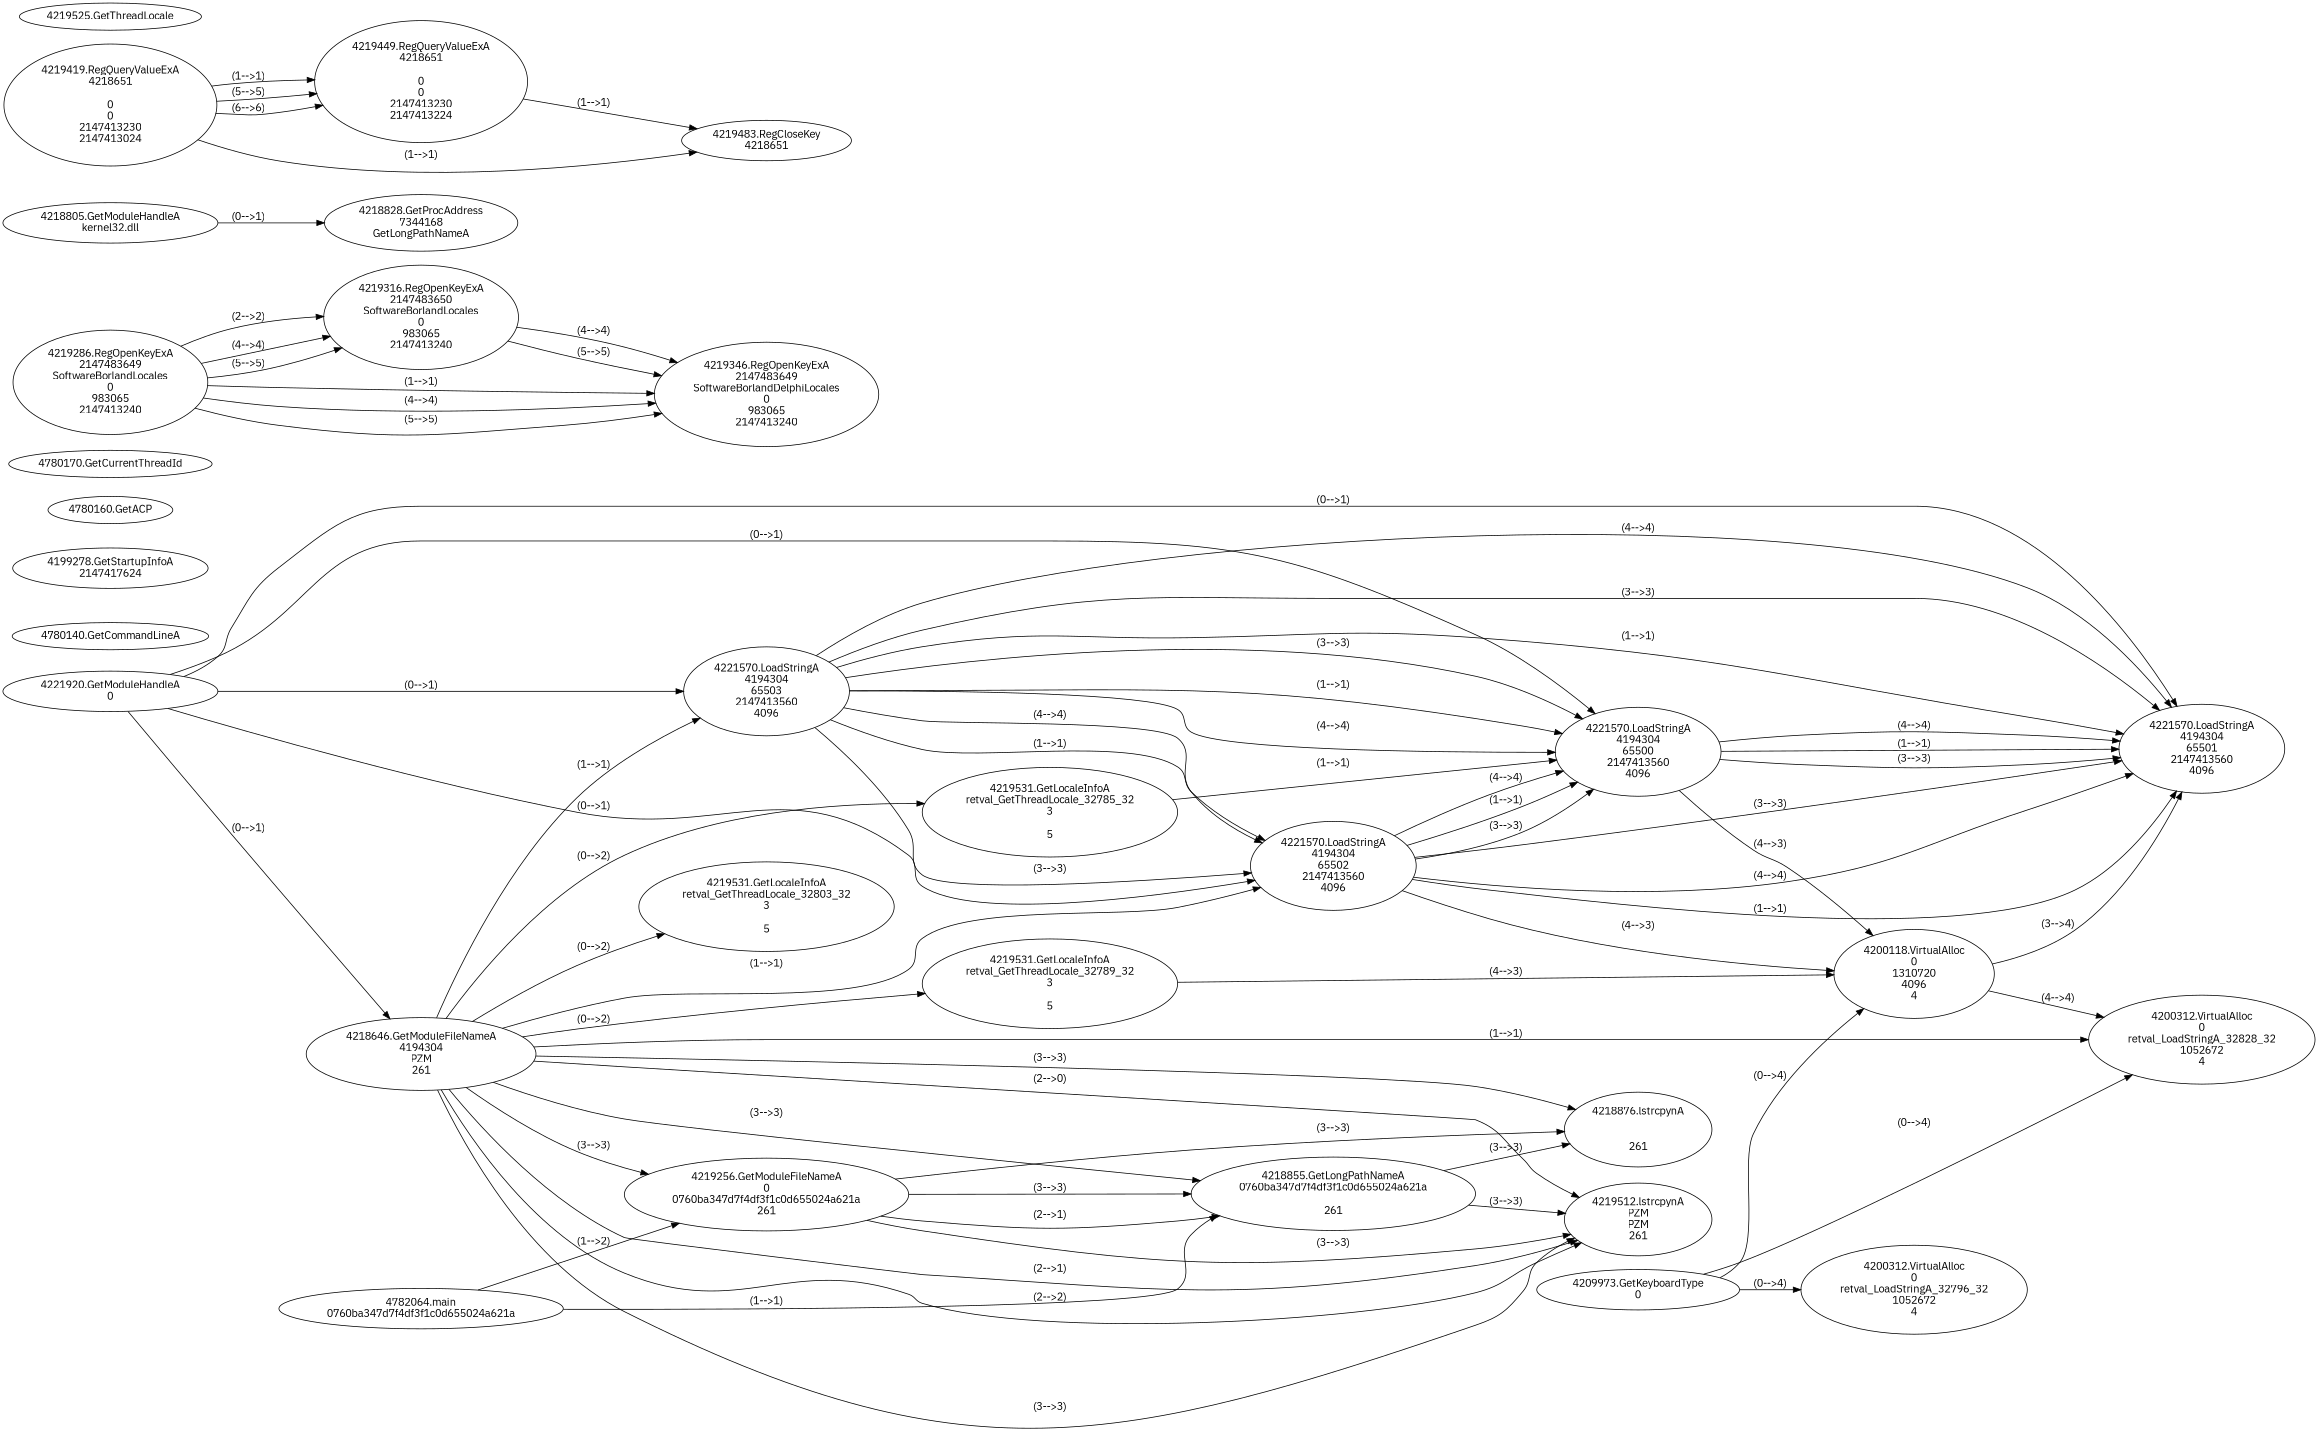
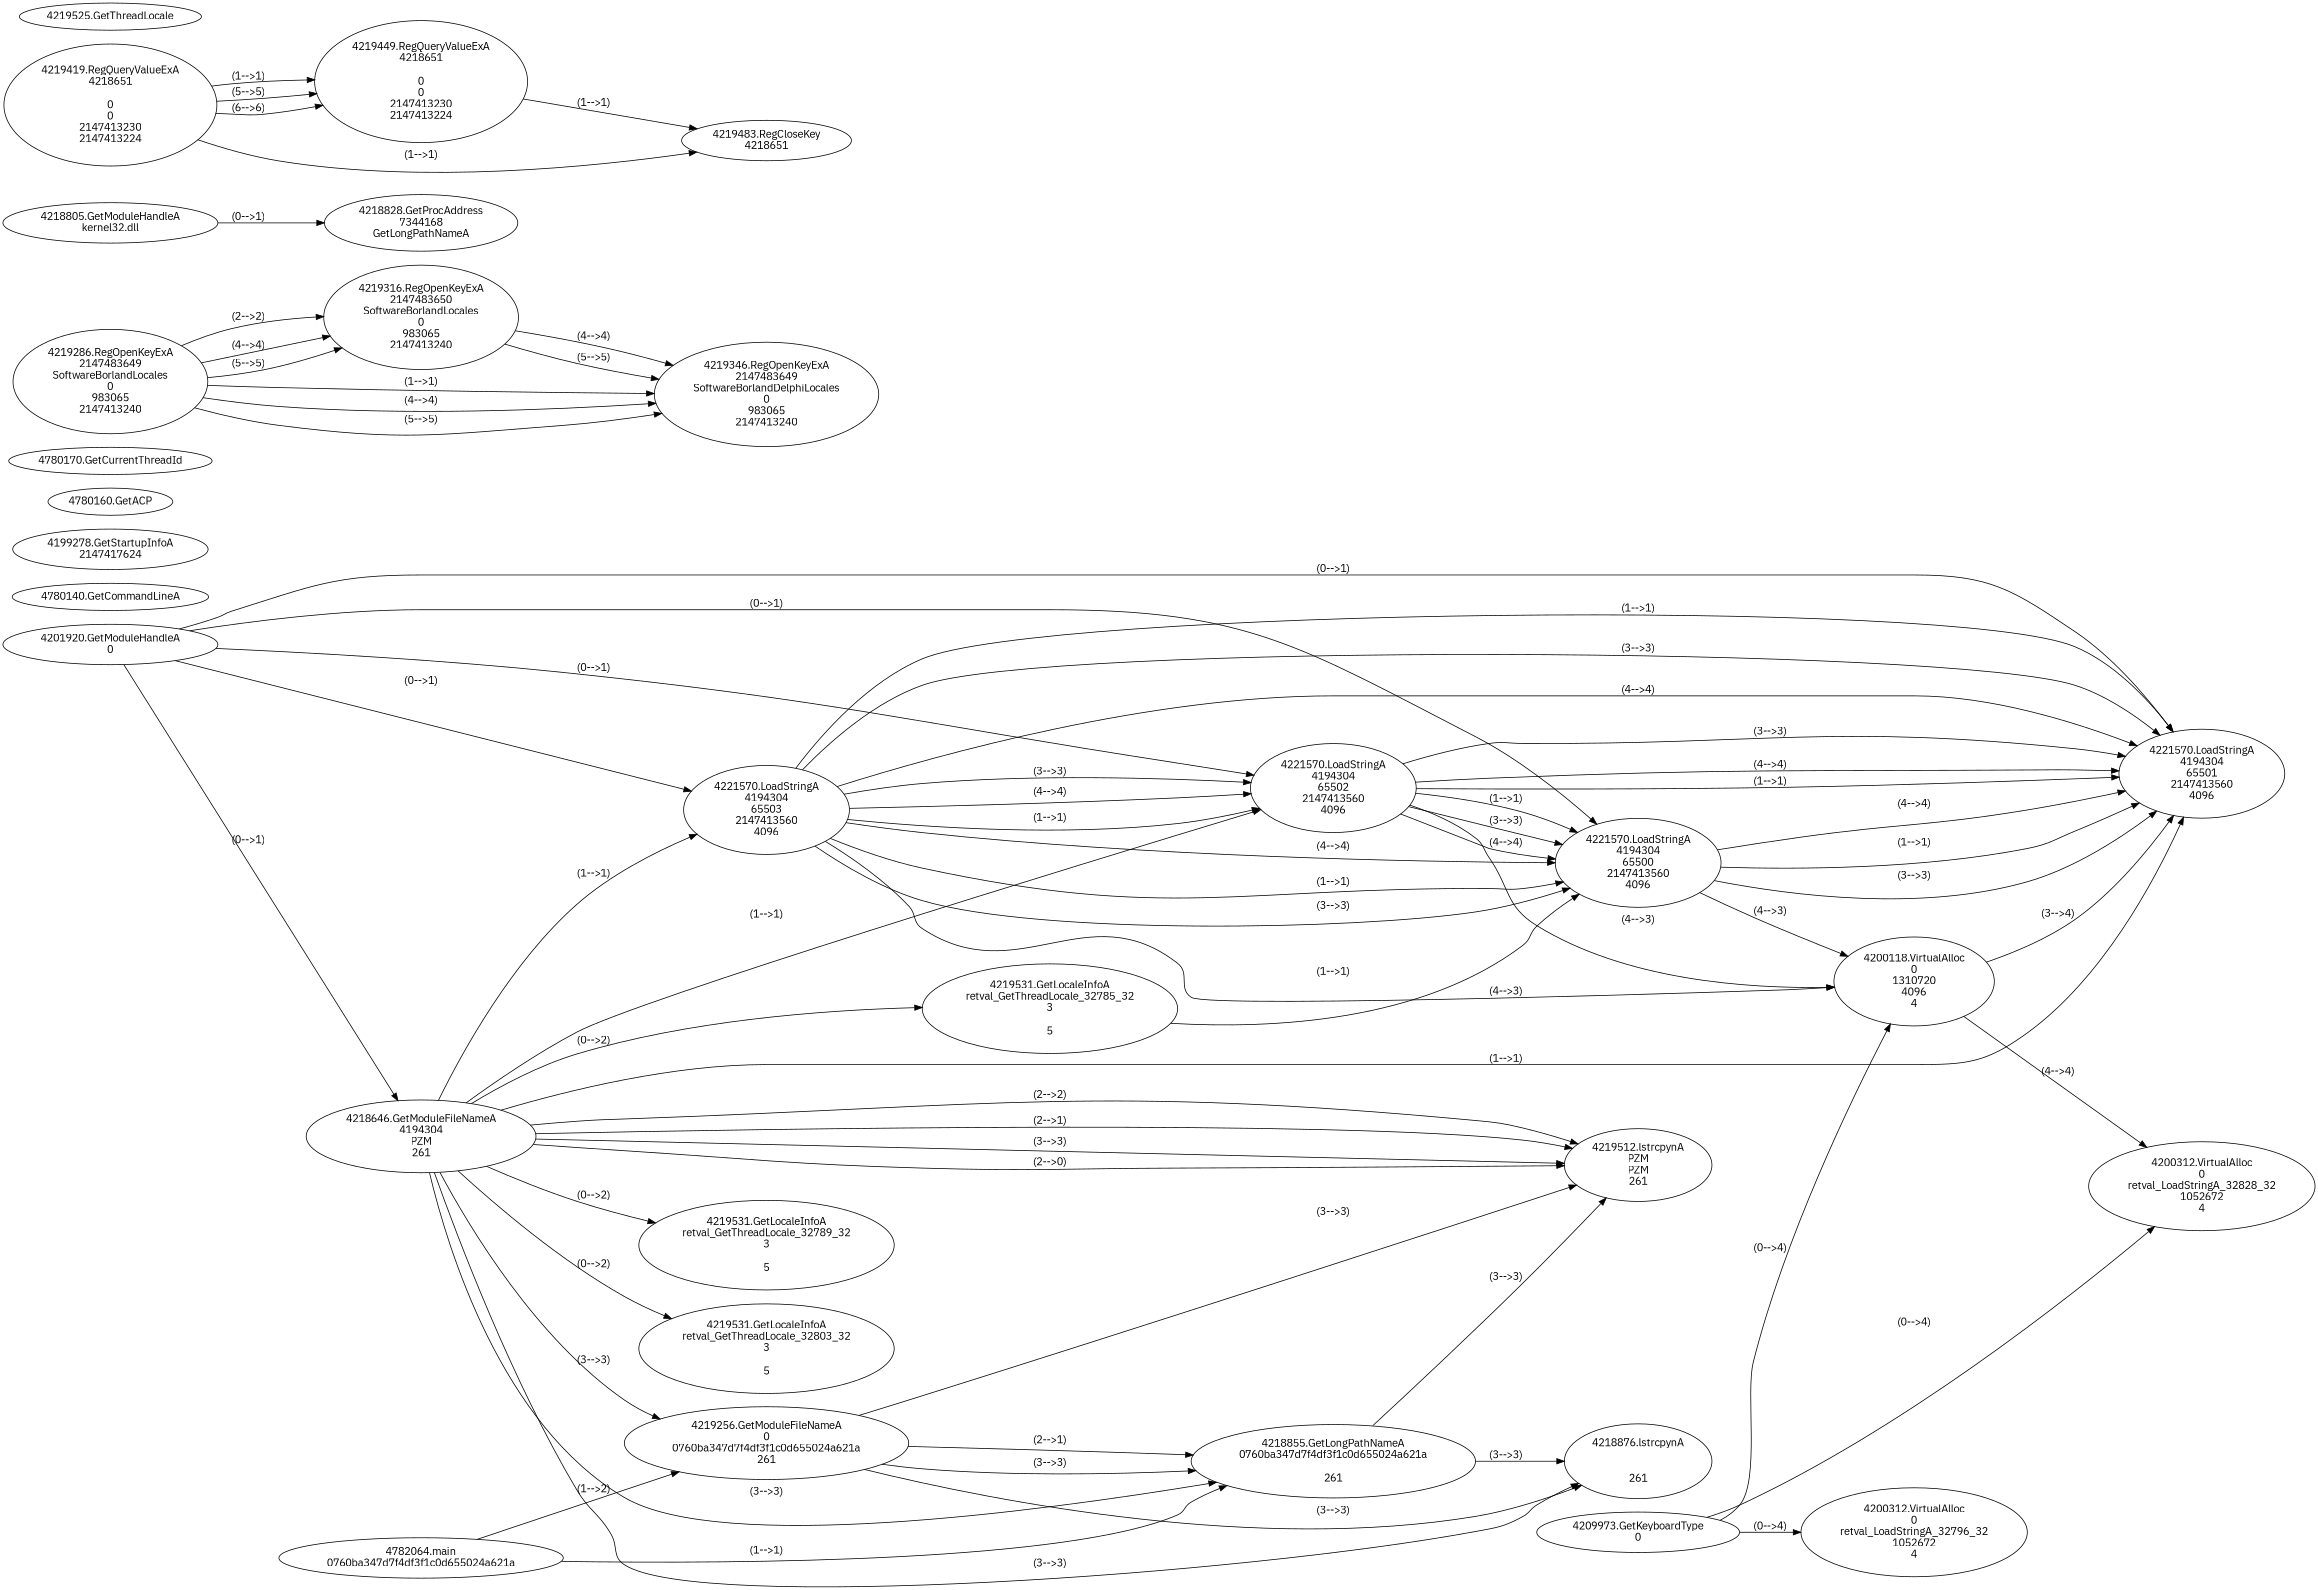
(110, 105) -> (110, 105)
(110, 691) -> (110, 644)
(1502, 979) -> (1290, 1001)
(1307, 1040) -> (1396, 1065)
